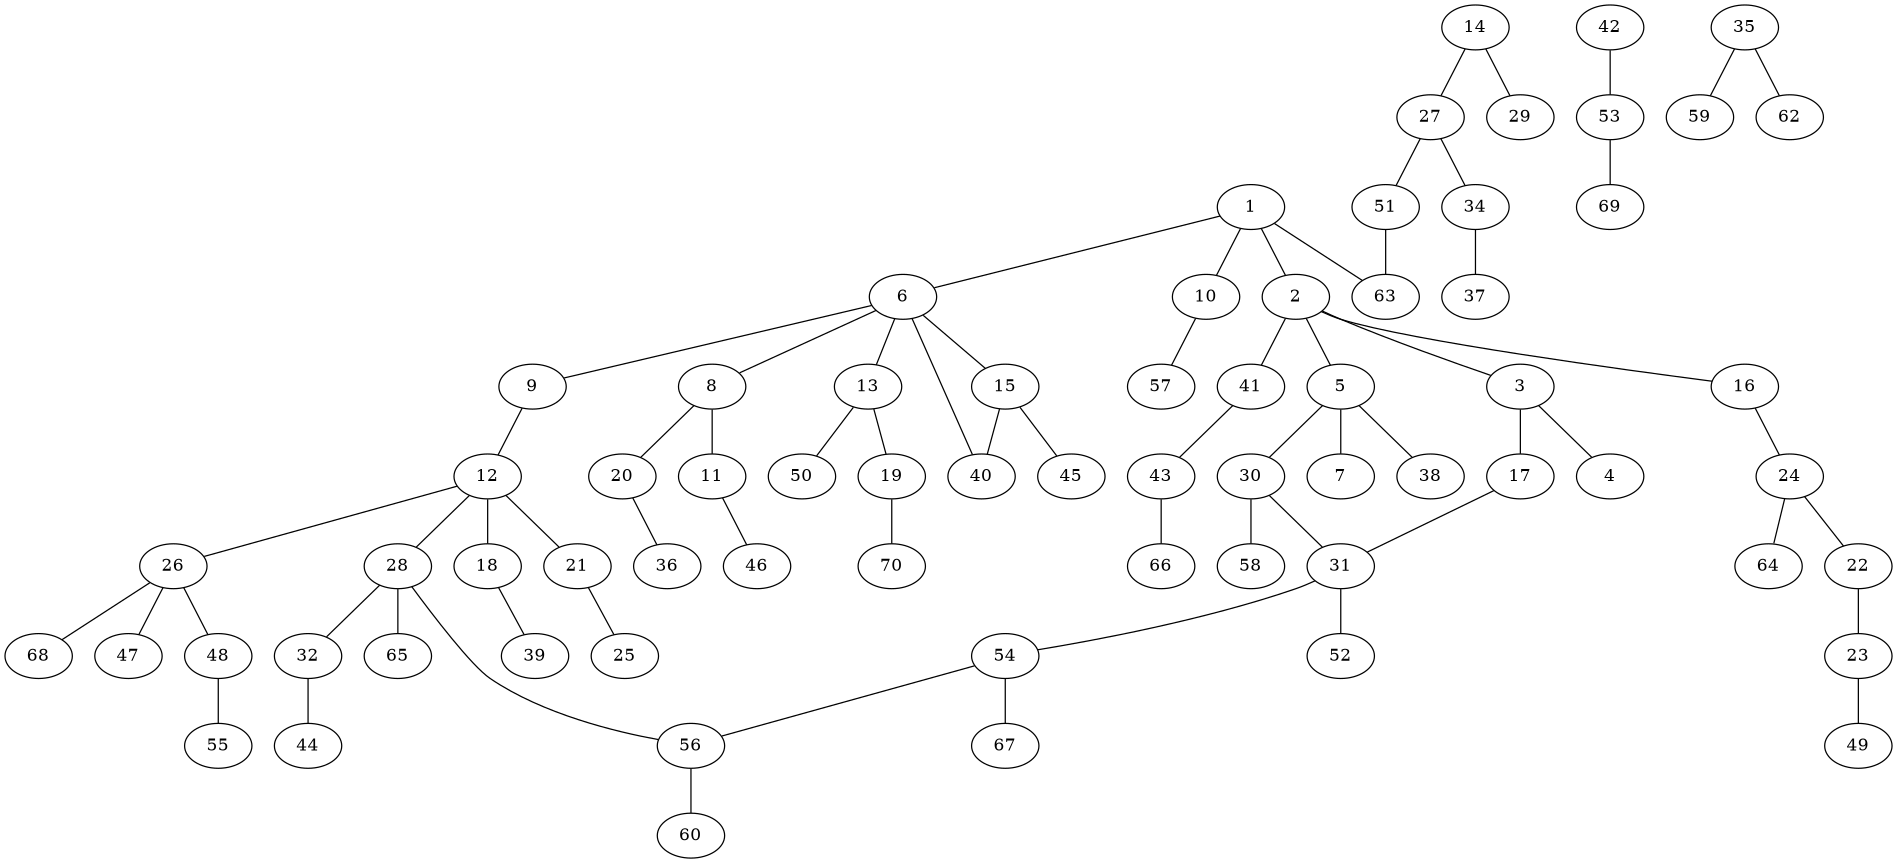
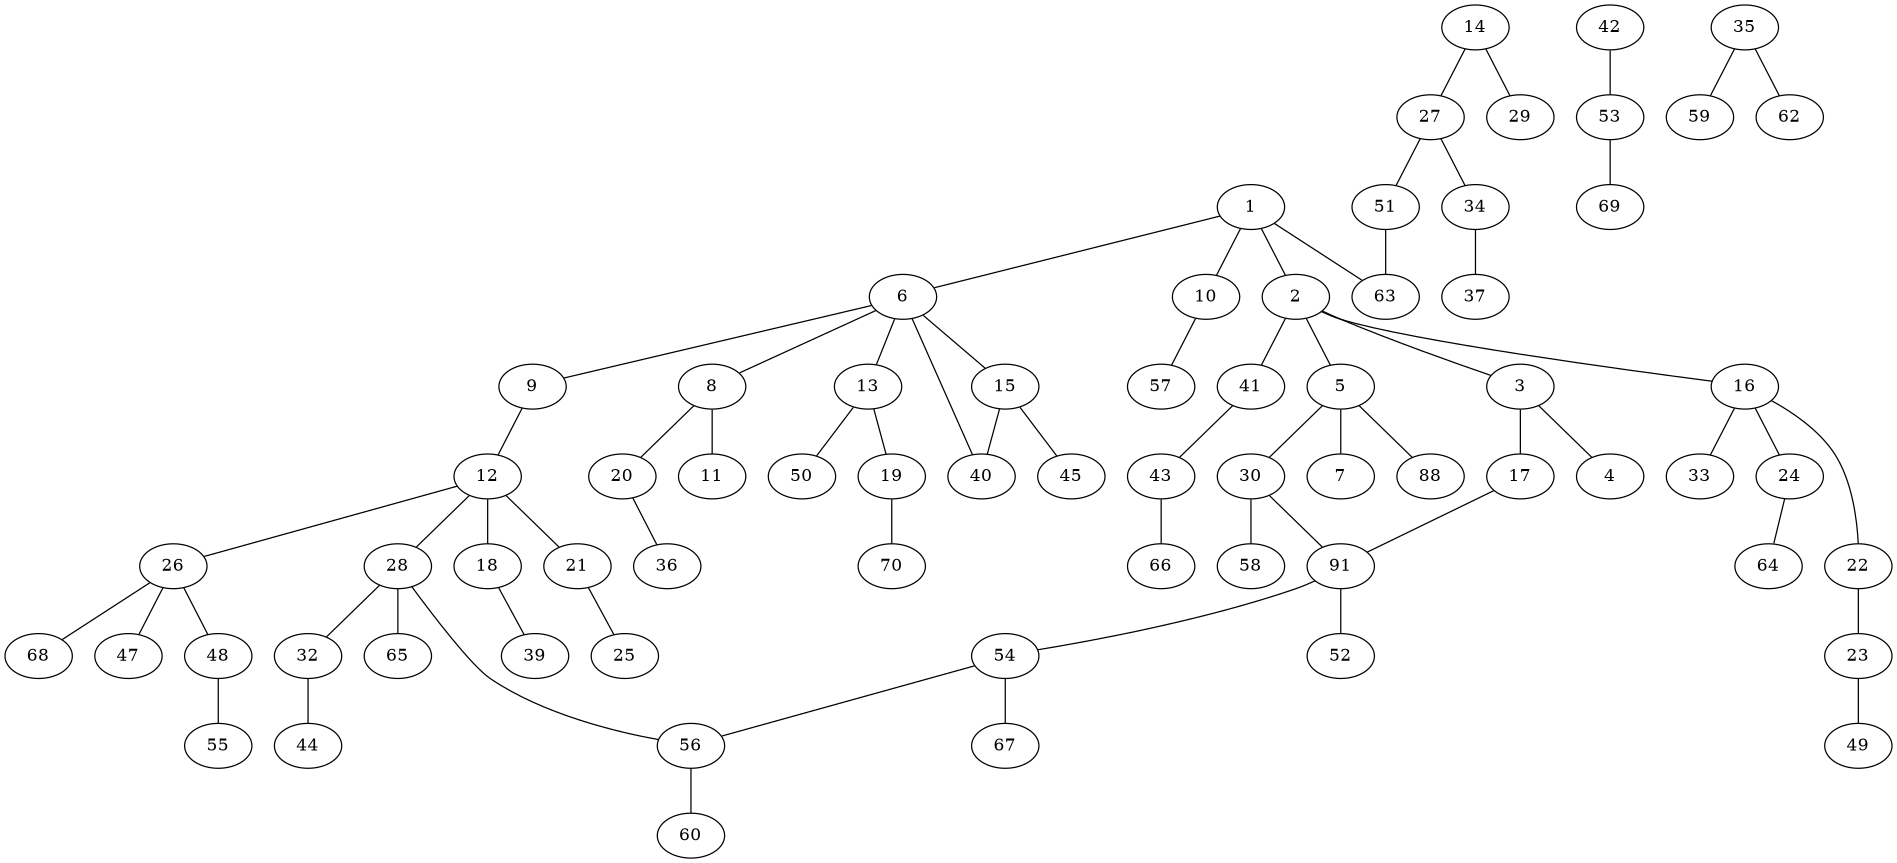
(1431, 476) -> (1431, 476)
none -> (1700, 476)
(1824, 521) -> (1837, 458)
(757, 566) -> none
(1341, 566) -> (1341, 566)
